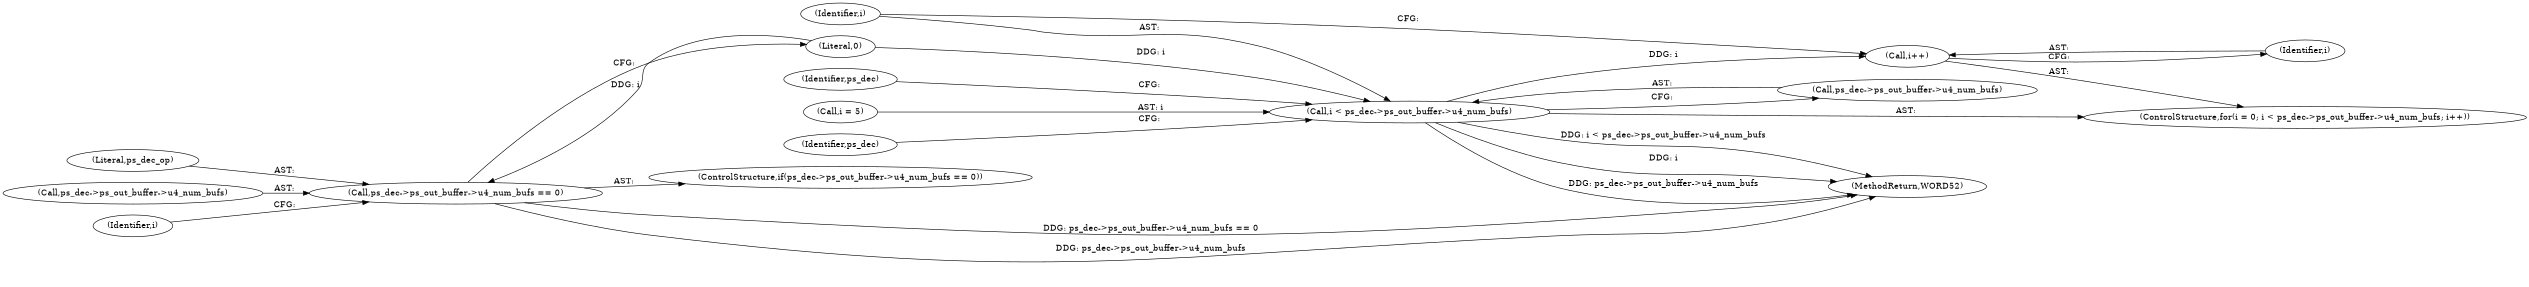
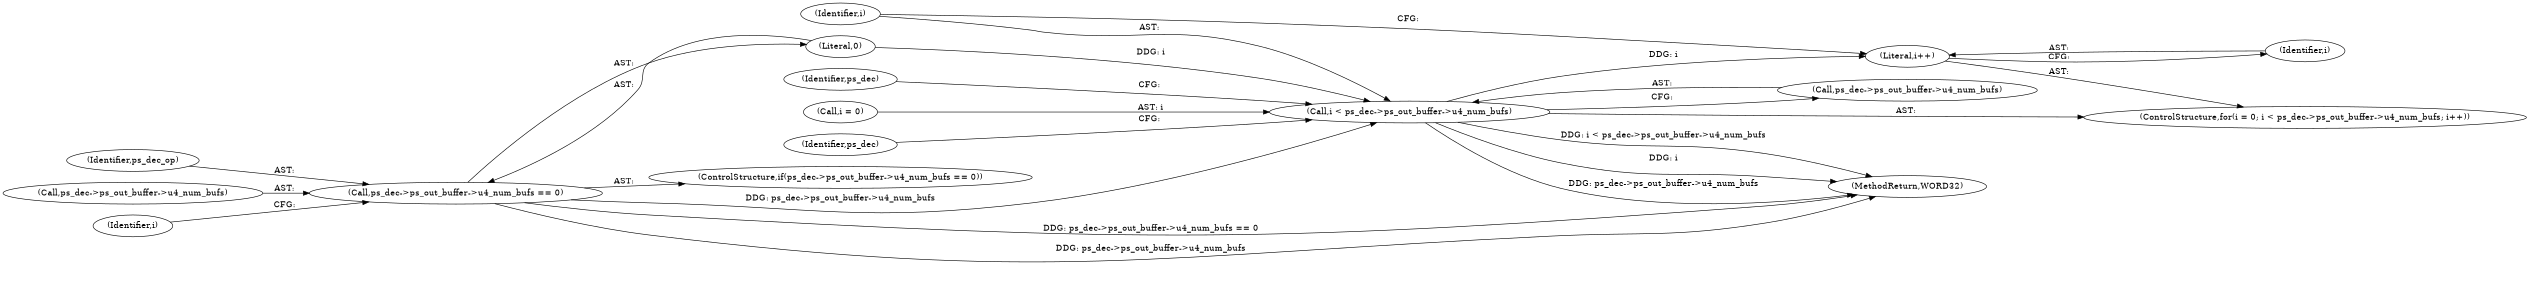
(1907, 56) -> (1907, 56)
(626, 63) -> (626, 63)
(626, 85) -> (626, 85)
(841, 112) -> (841, 112)
(133, 160) -> (133, 160)
(1907, 187) -> (1907, 187)
none -> (976, 209)
